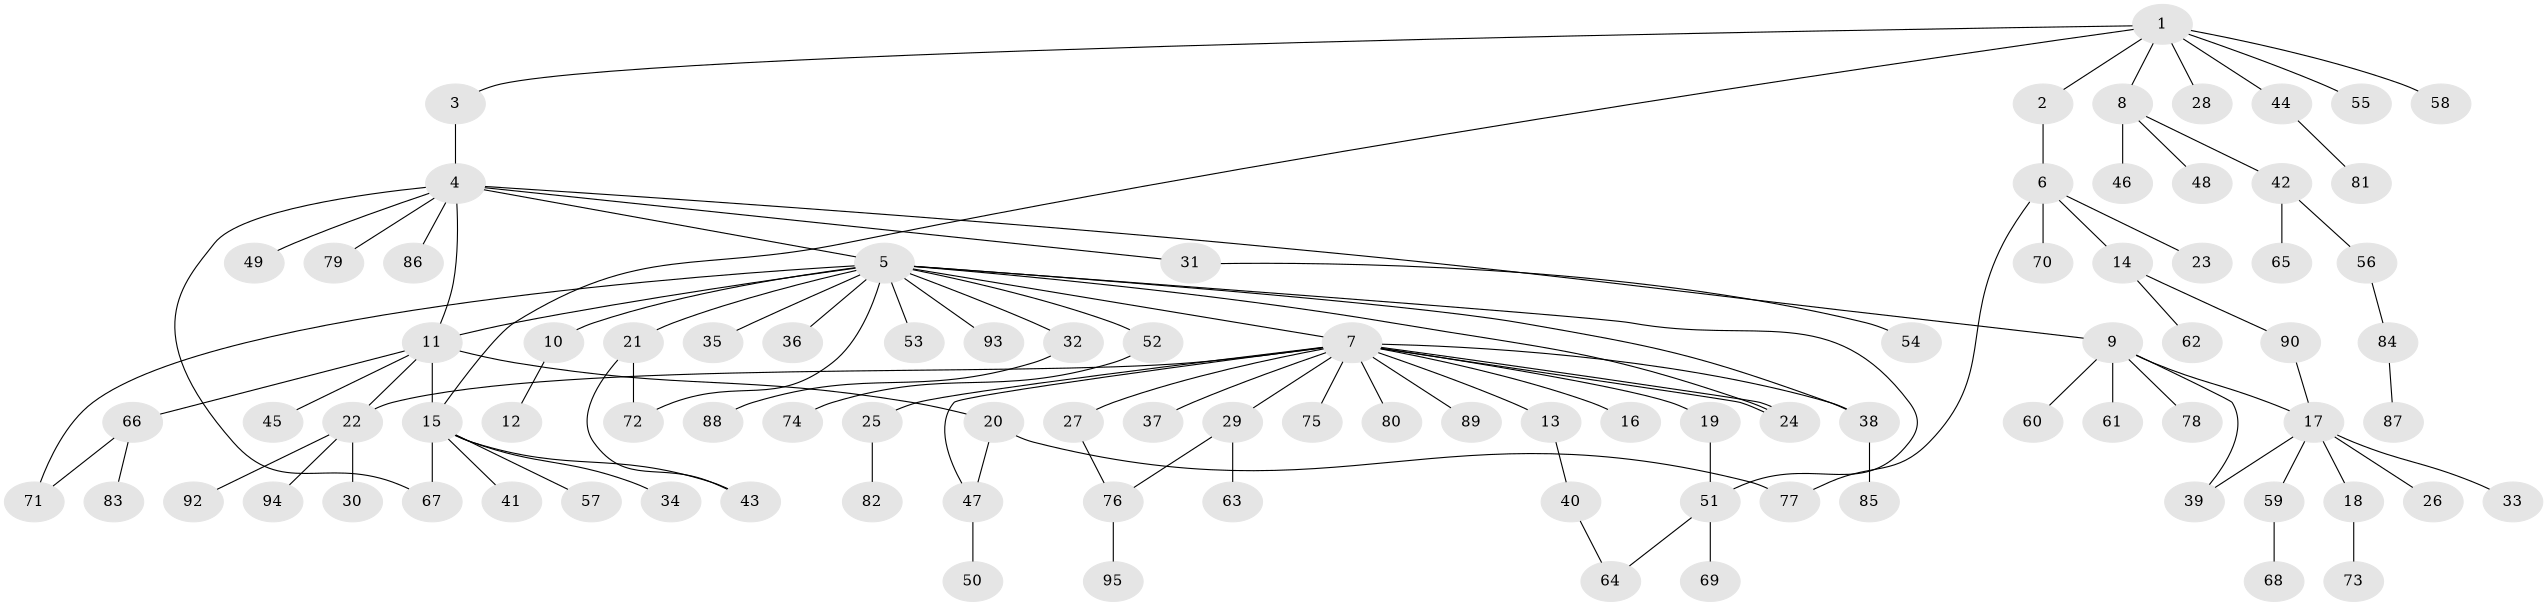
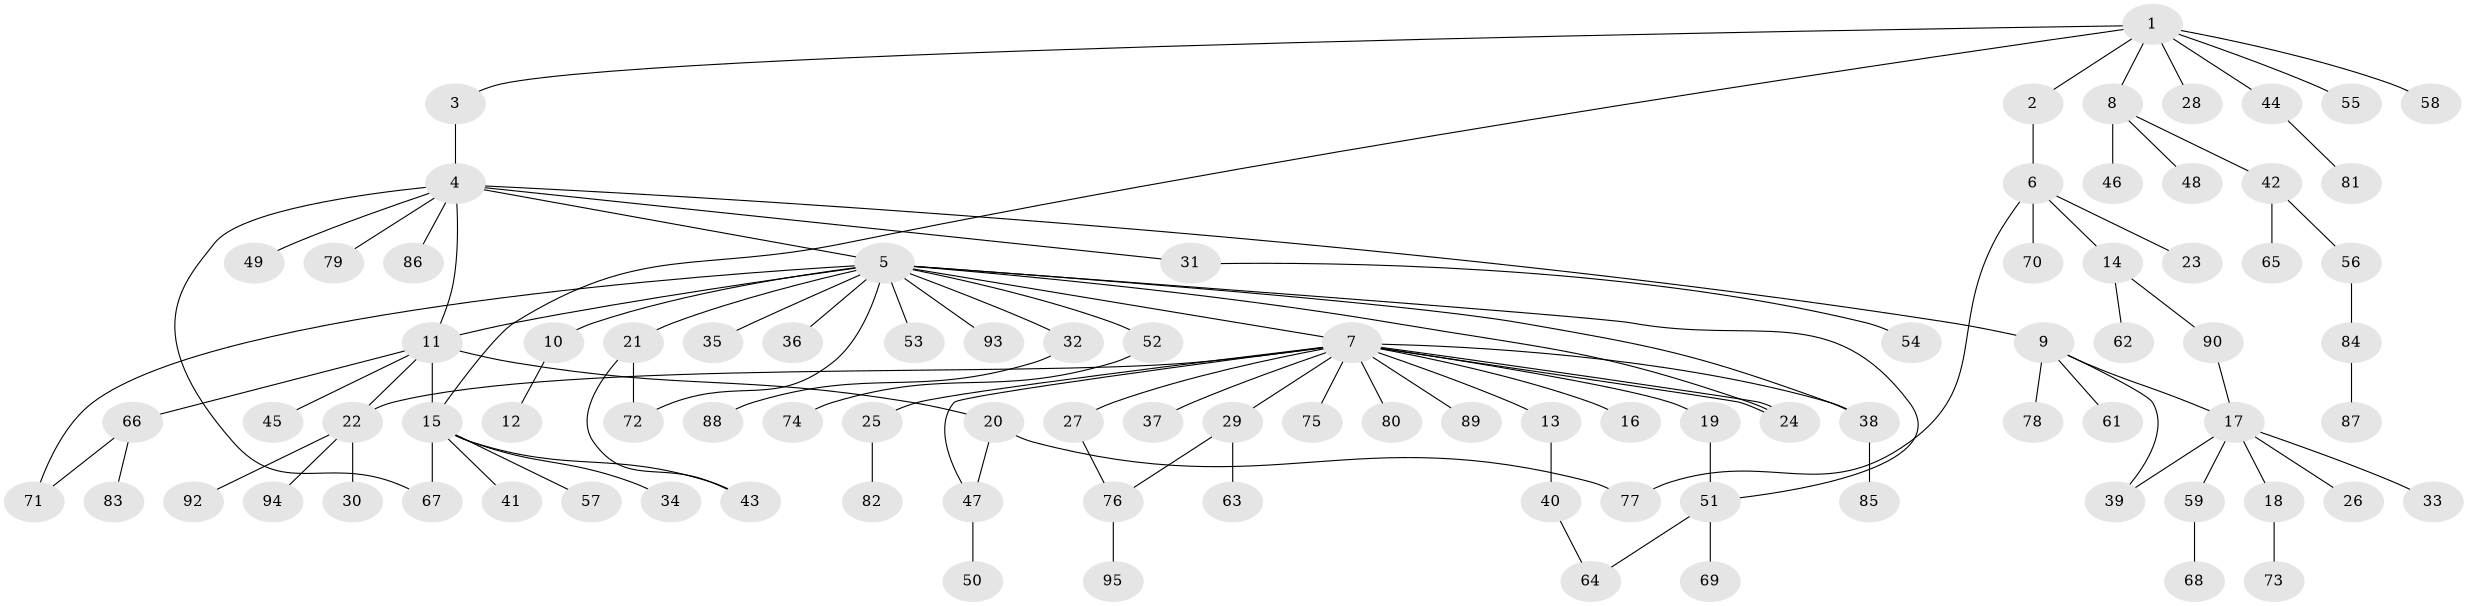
(2033, 422) -> none
